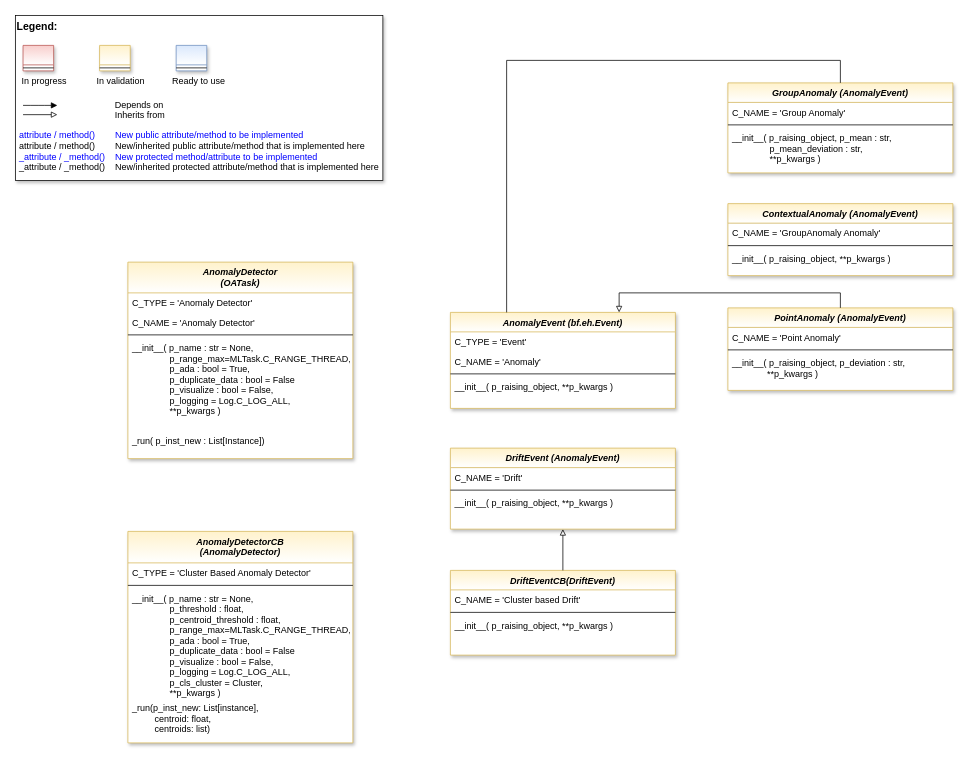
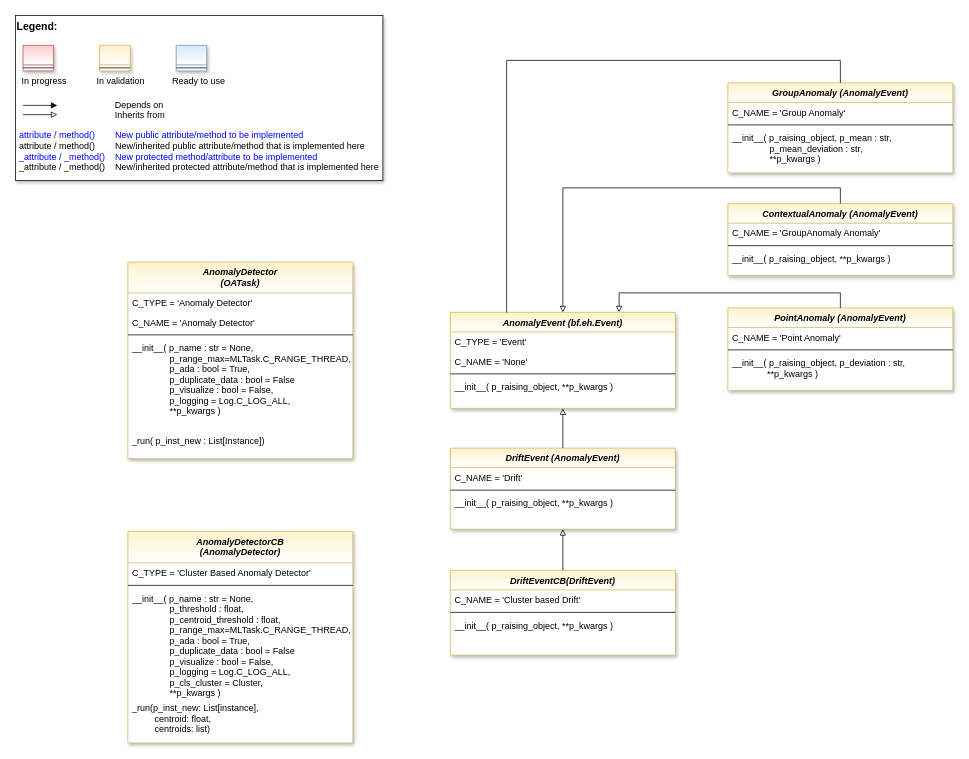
none -> (650, 188)
(494, 362) -> (488, 362)
none -> (563, 432)
